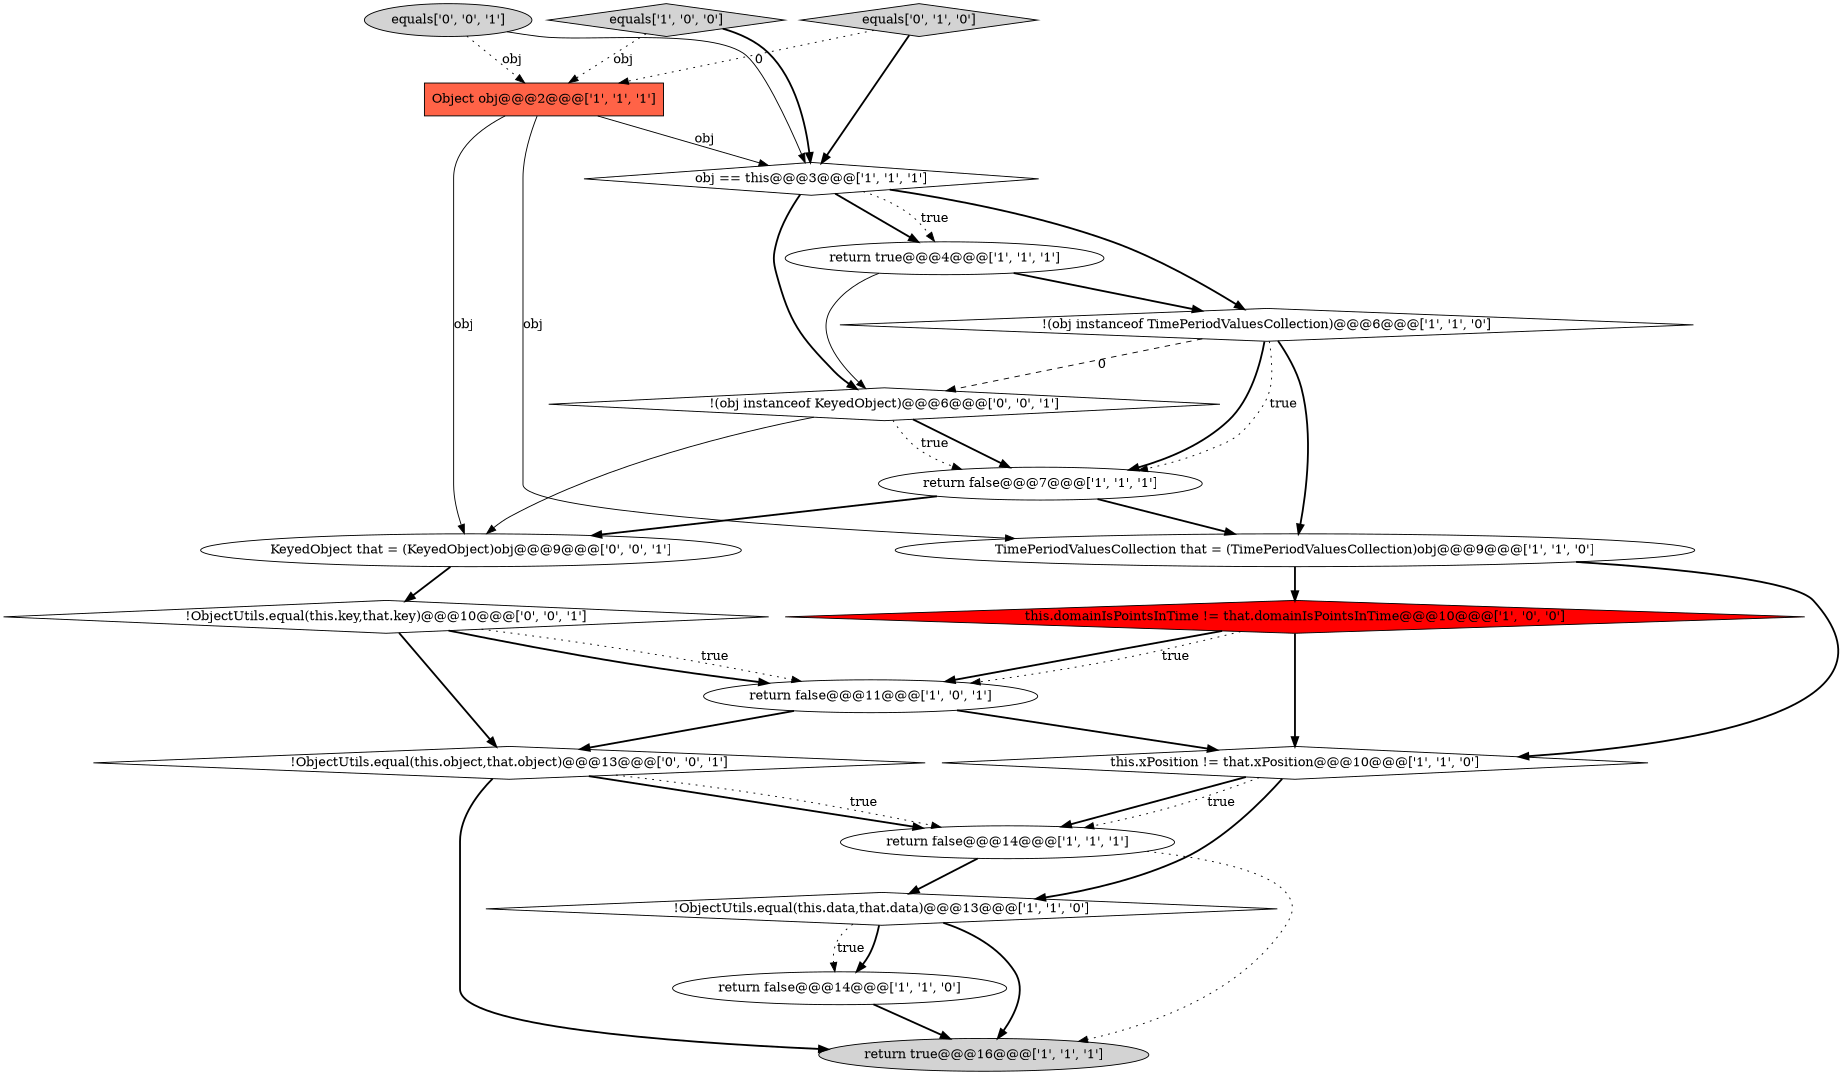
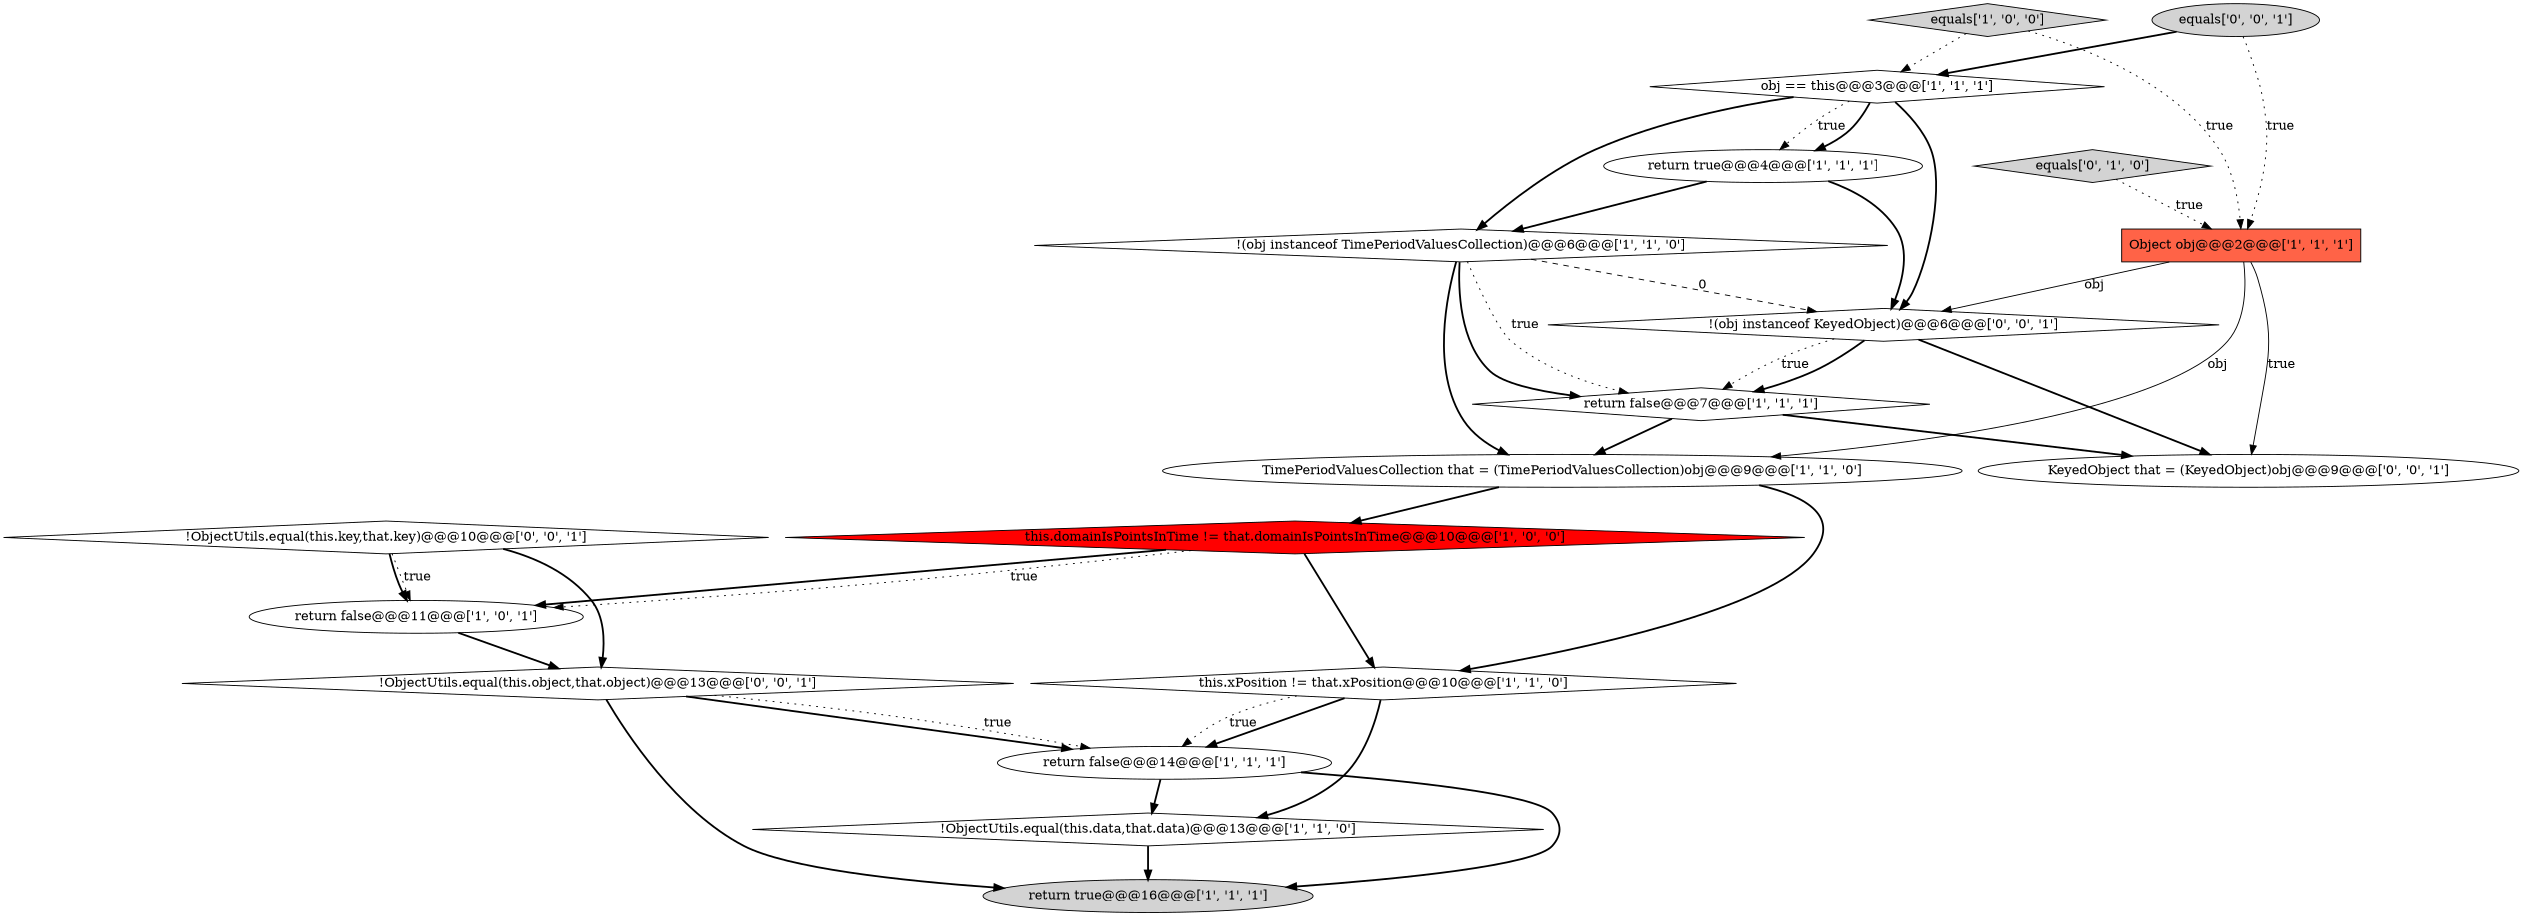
(685, 39) -> (2062, 52)
(512, 60) -> (2281, 126)
(623, 60) -> (2220, 126)
(759, 60) -> (2190, 206)
(786, 76) -> (1938, 50)
(868, 95) -> none
(678, 139) -> (2060, 286)
(827, 320) -> (1893, 225)
(464, 325) -> (2282, 365)
(649, 459) -> (2060, 395)
(1040, 484) -> (1701, 404)
(432, 581) -> none
(1082, 729) -> none
(1270, 945) -> (1559, 832)
(840, 988) -> none
